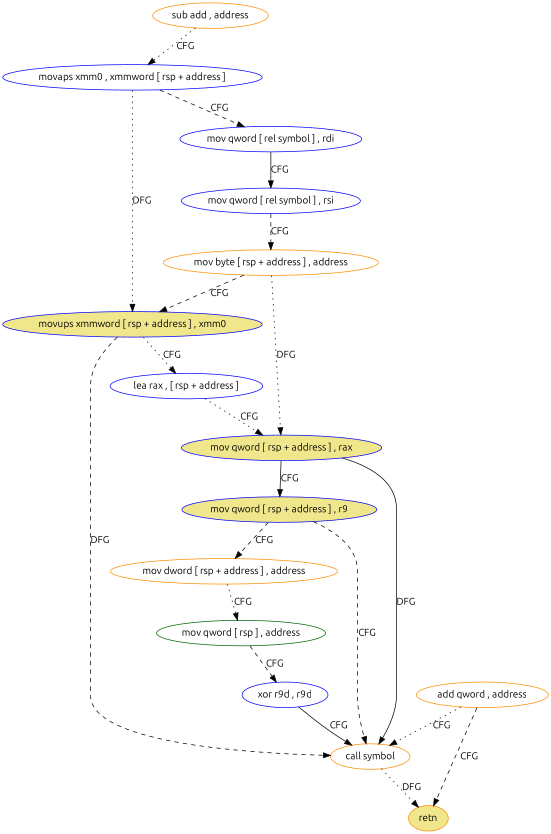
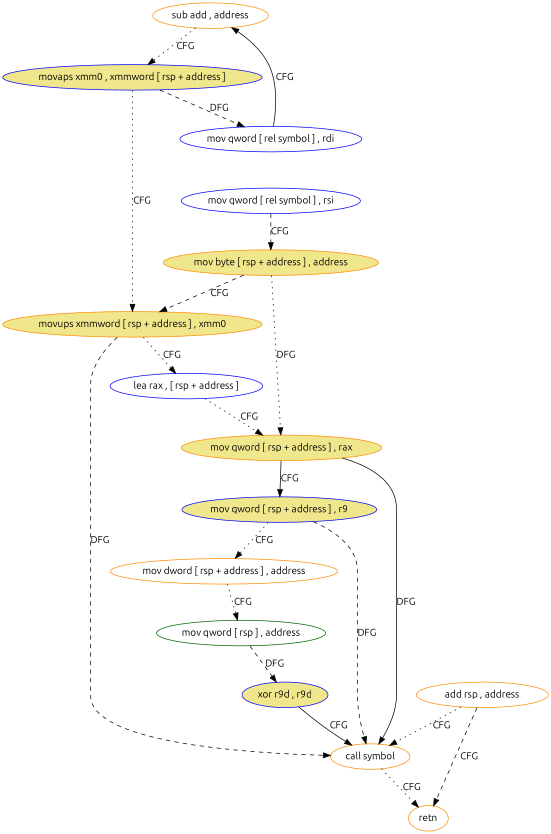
(132, 77) -> (132, 77)
(219, 108) -> (219, 108)
(271, 166) -> (272, 72)
(142, 201) -> (142, 201)
(271, 263) -> (271, 263)
(132, 324) -> (132, 324)
(281, 448) -> (281, 448)
(254, 538) -> (254, 538)
(367, 633) -> (367, 633)
(275, 664) -> (275, 664)
(285, 695) -> (285, 695)
(482, 695) -> (482, 695)
(412, 787) -> (412, 787)
(428, 818) -> (428, 818)
